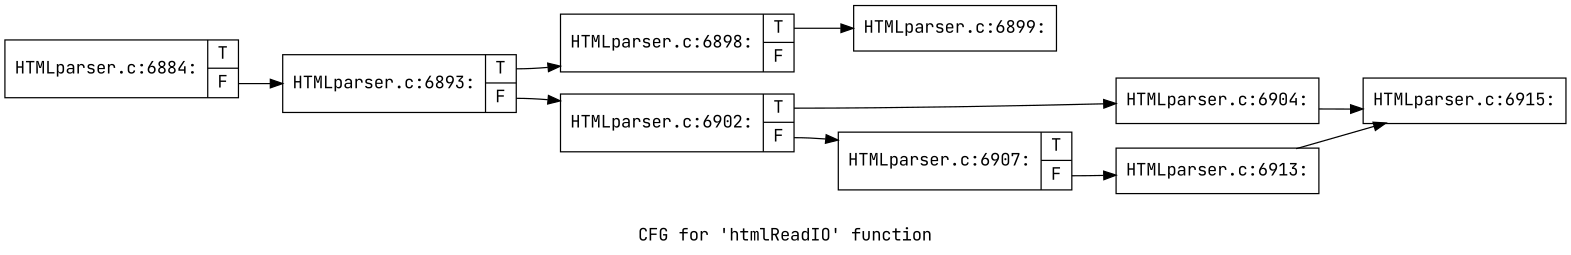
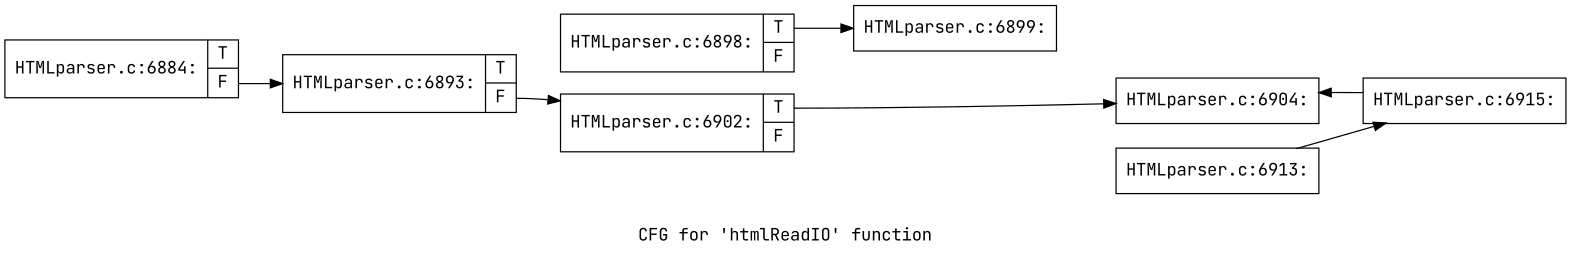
(532, 68) -> none
(1335, 109) -> (1347, 93)
(955, 161) -> none
